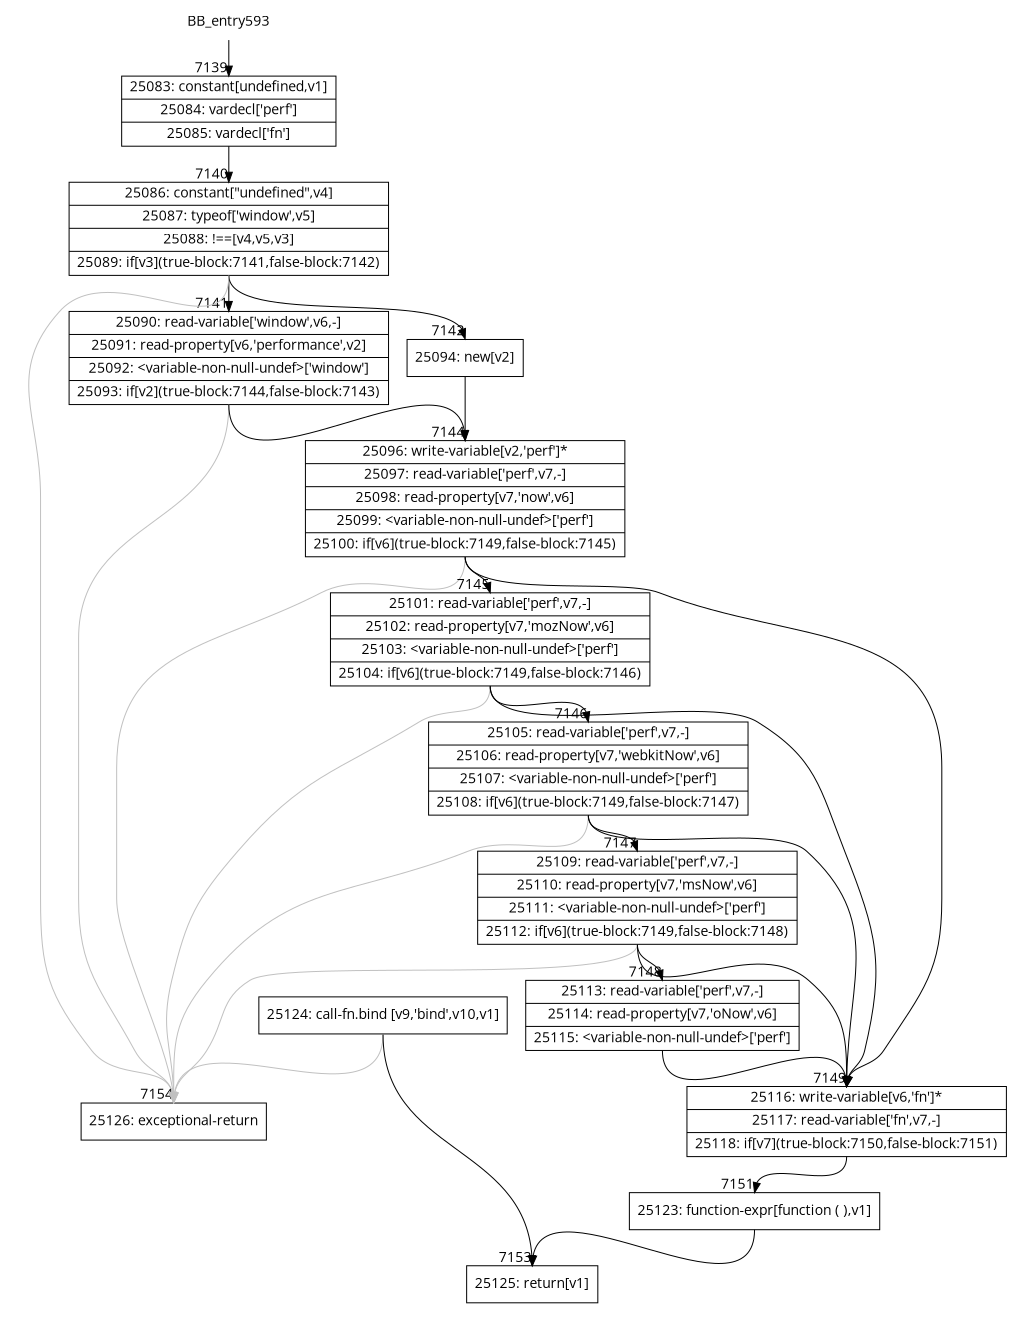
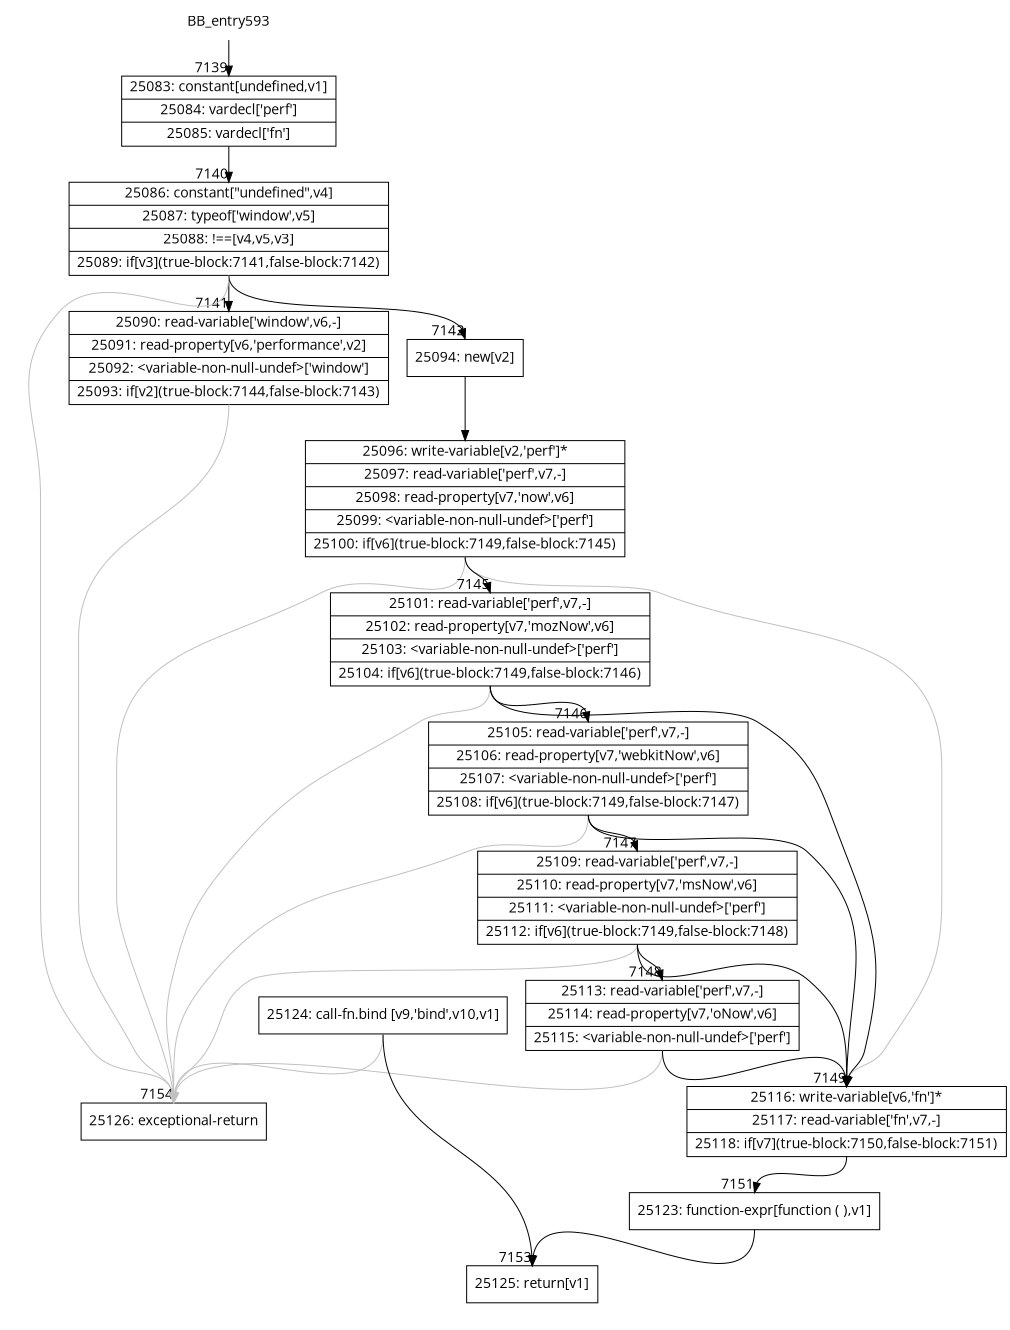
(342, 424) -> none
(896, 668) -> (896, 668)
none -> (423, 1077)
